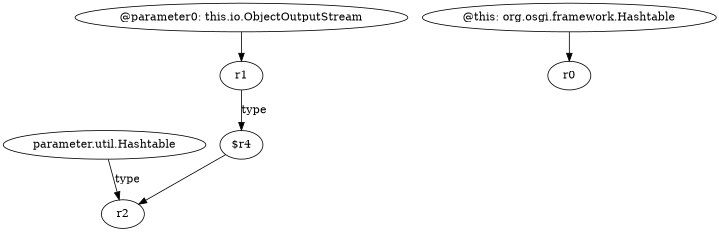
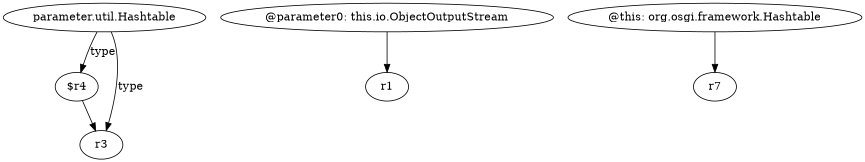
(569, 76) -> (715, 87)
(241, 106) -> (89, 48)
(123, 214) -> (101, 145)
